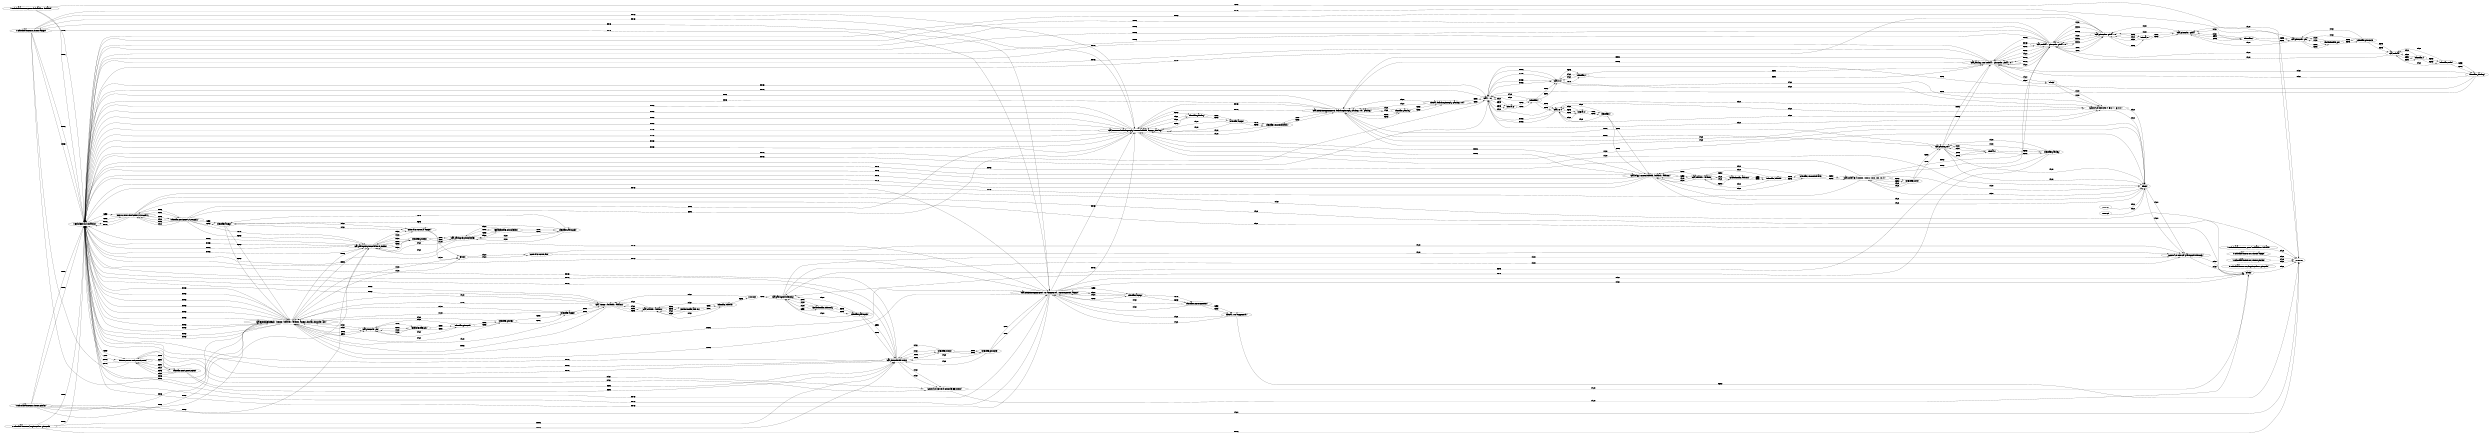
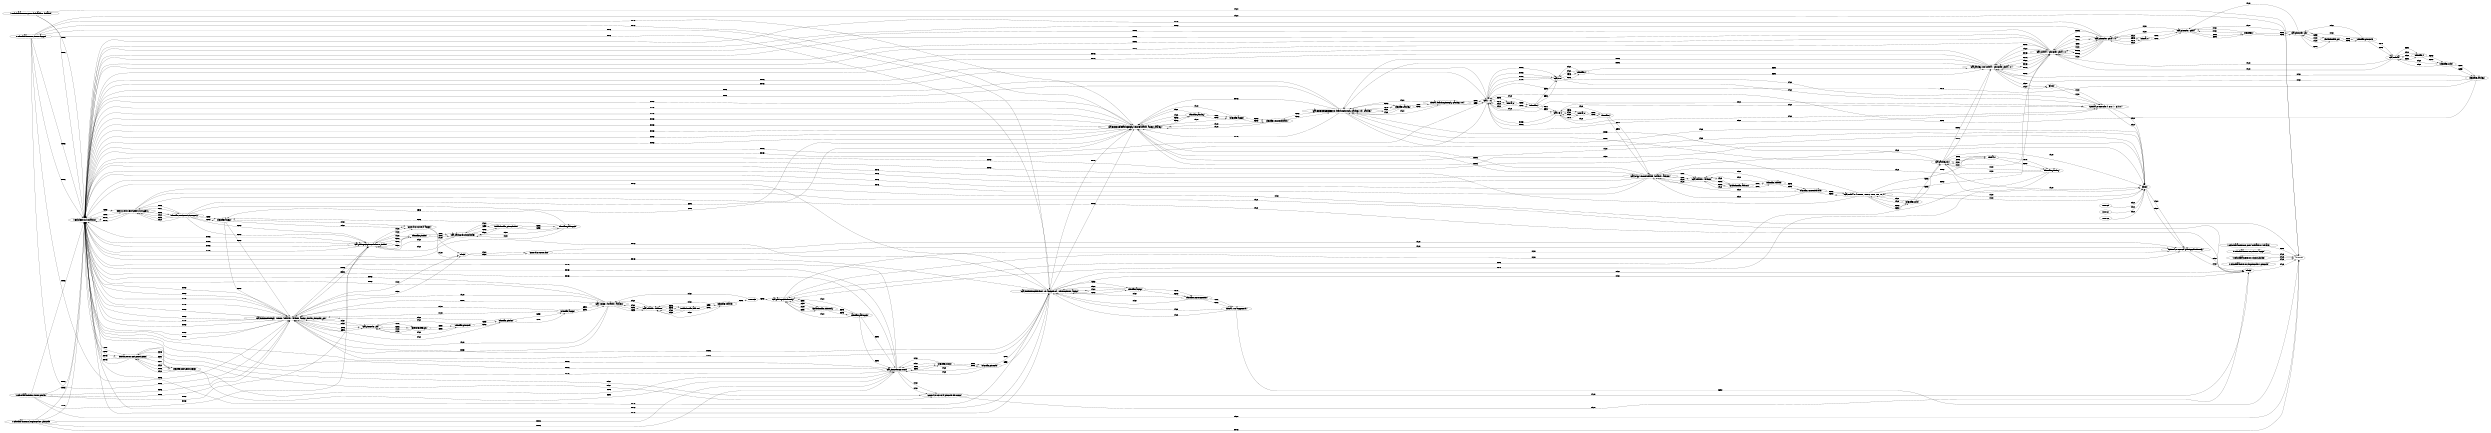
(1237, 4) -> (1237, 9)
(1237, 10) -> (1237, 16)
none -> (2105, 218)
(2282, 251) -> (2282, 248)
